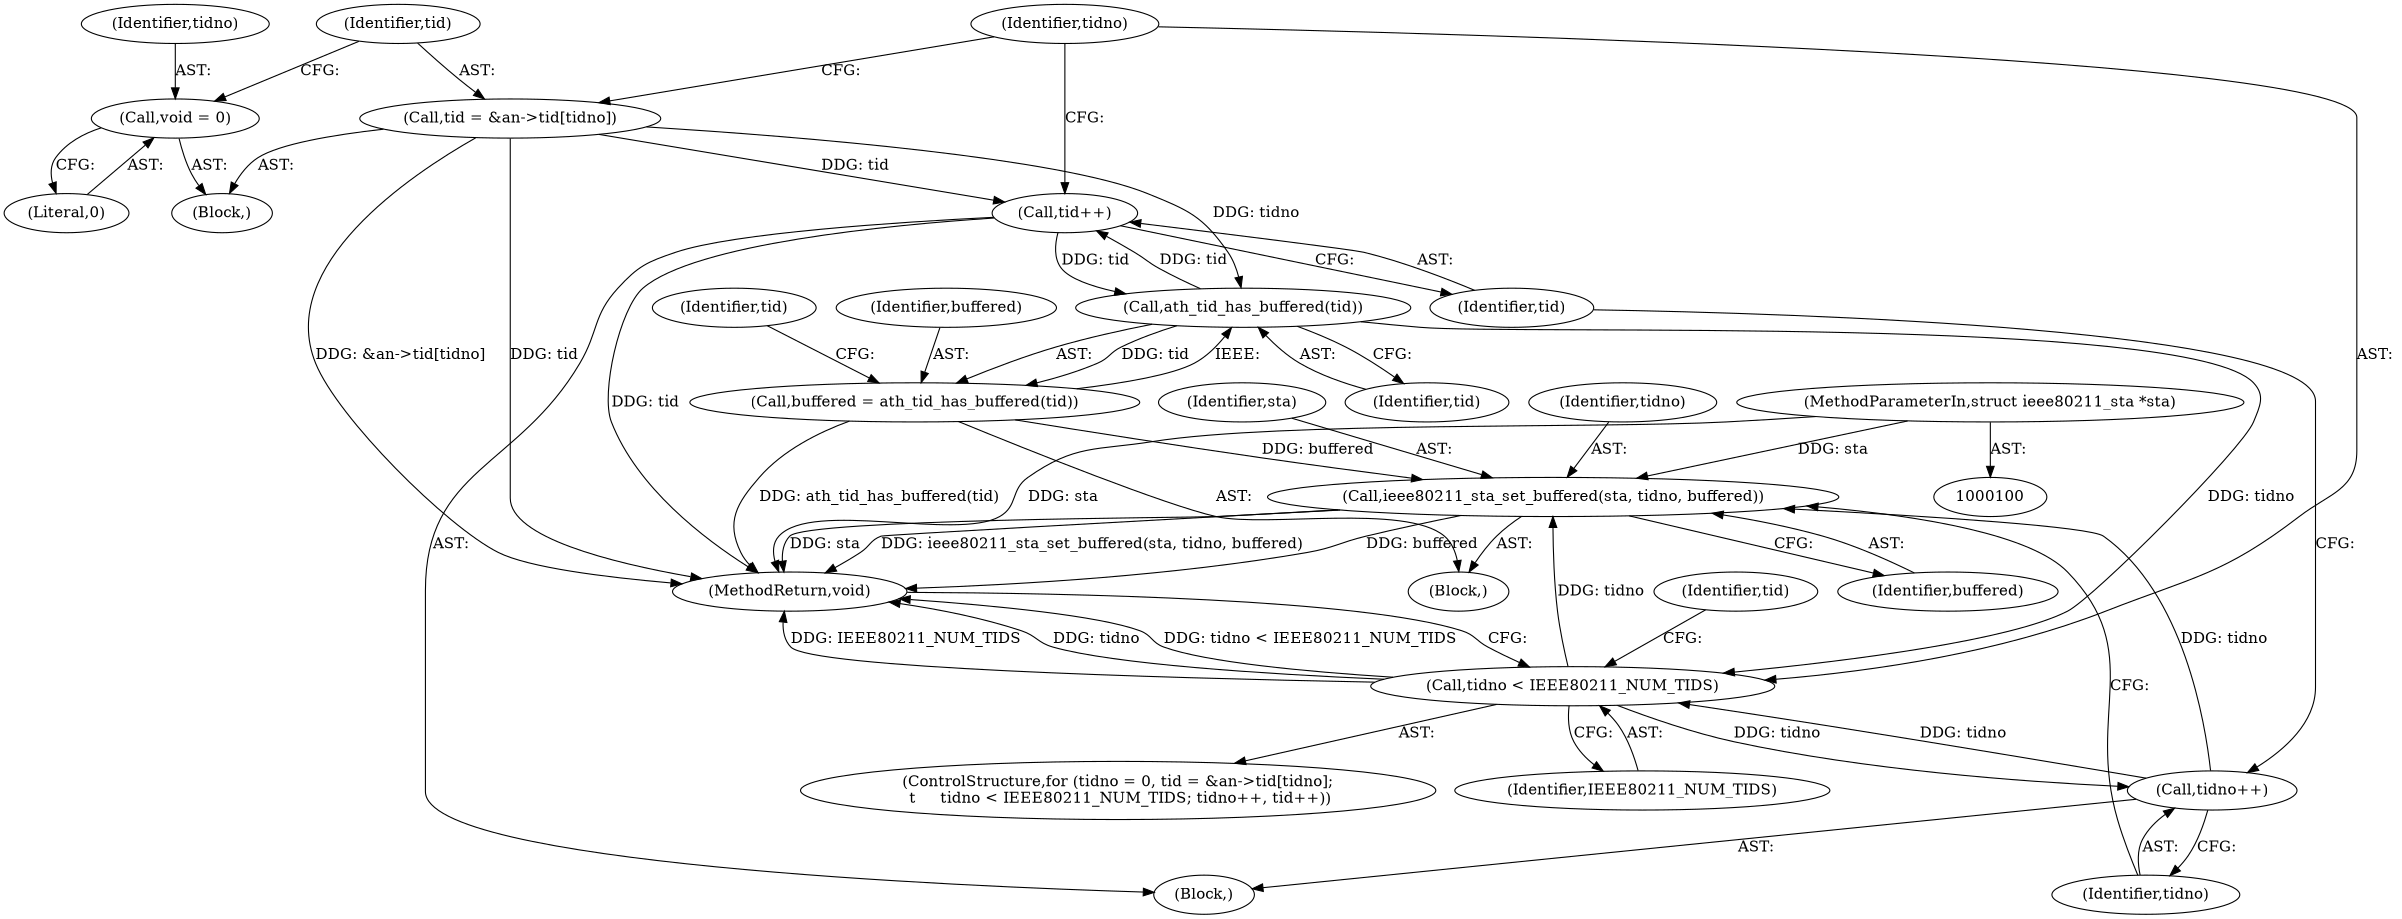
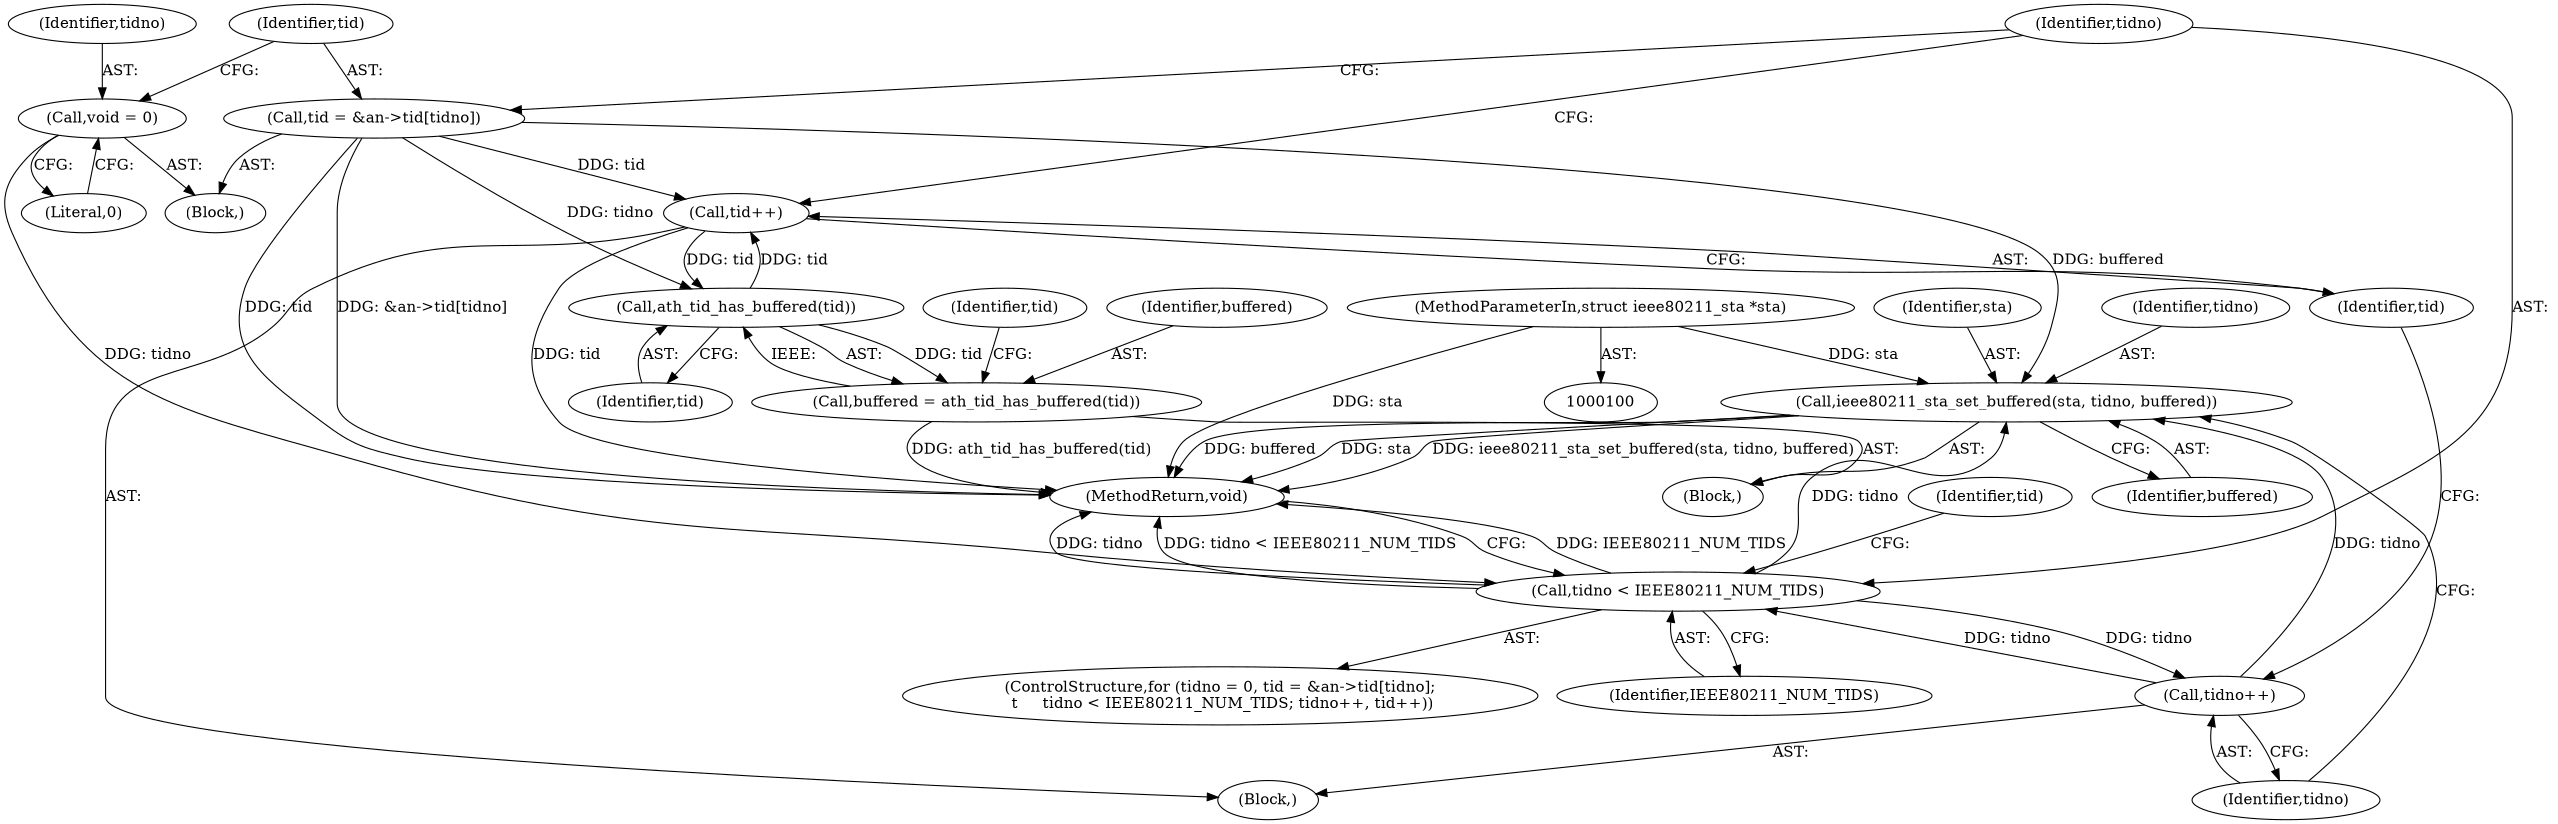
(148, 166) -> (117, 166)
(2133, 350) -> (641, 520)
(1213, 451) -> (1352, 155)
